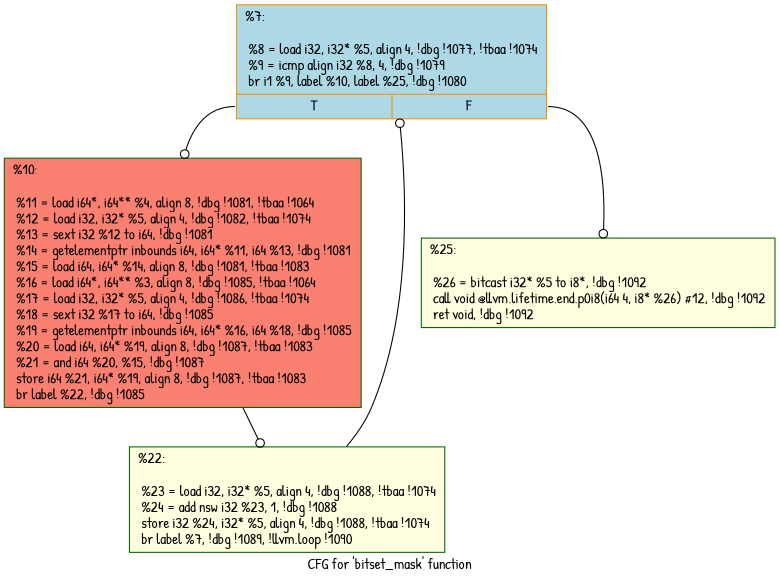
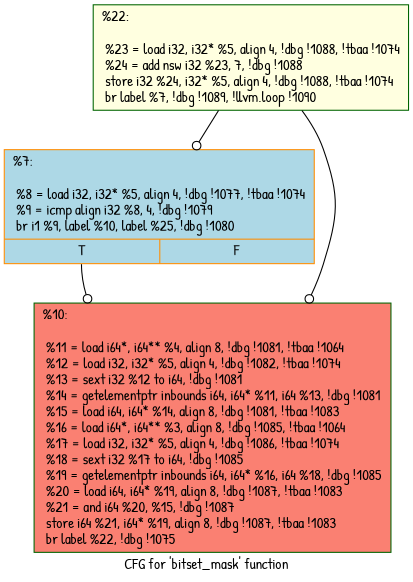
(598, 283) -> none
(79, 395) -> (109, 540)
(250, 423) -> (335, 201)
(238, 508) -> (202, 66)
